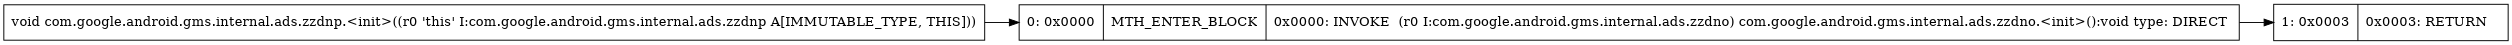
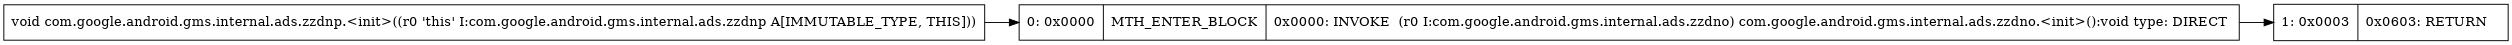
(2433, 22) -> (2433, 22)
